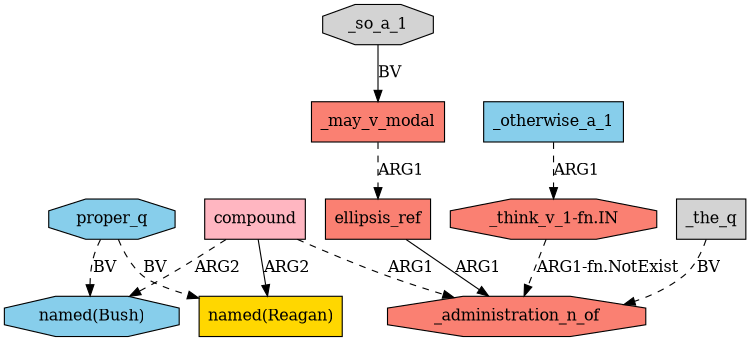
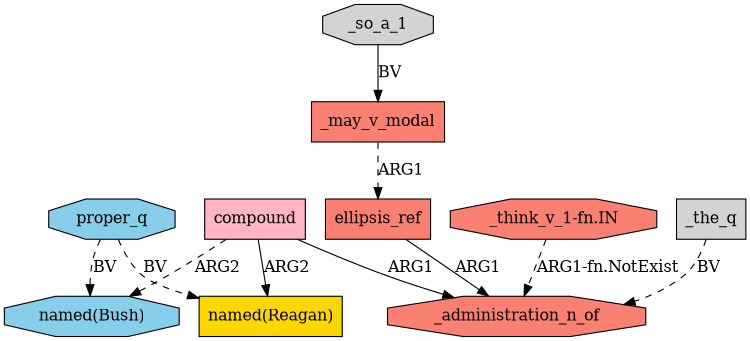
(554, 122) -> none
(369, 269) -> (369, 269)
